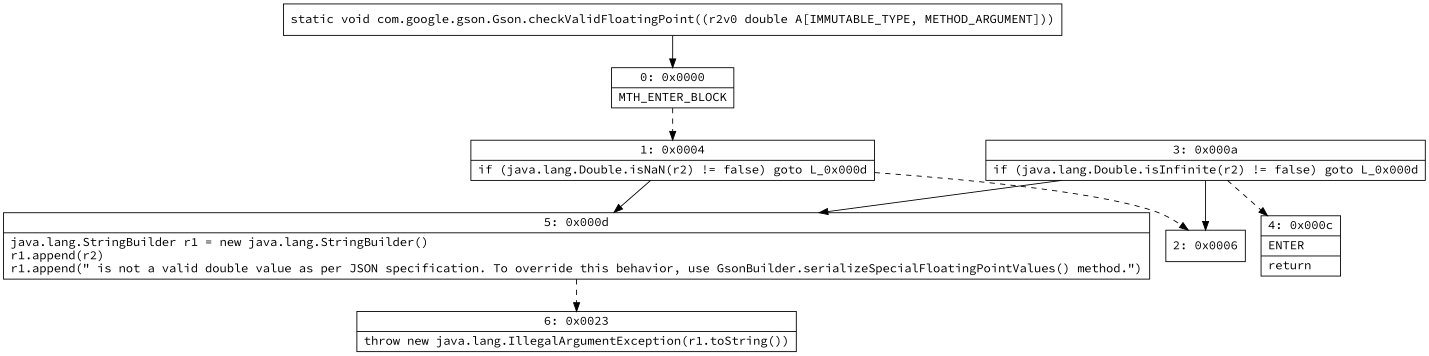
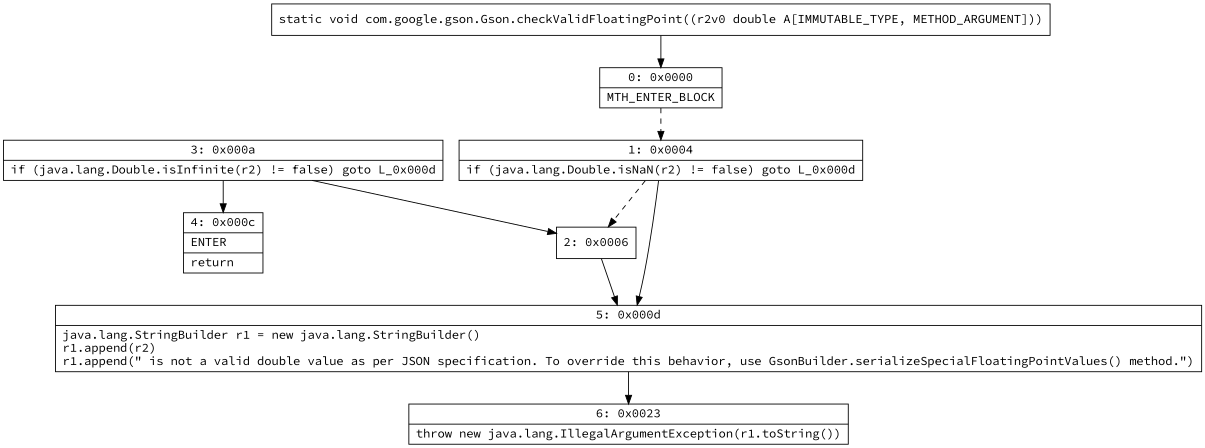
(1244, 195) -> (223, 192)
(945, 196) -> (608, 278)
(577, 291) -> (629, 384)
